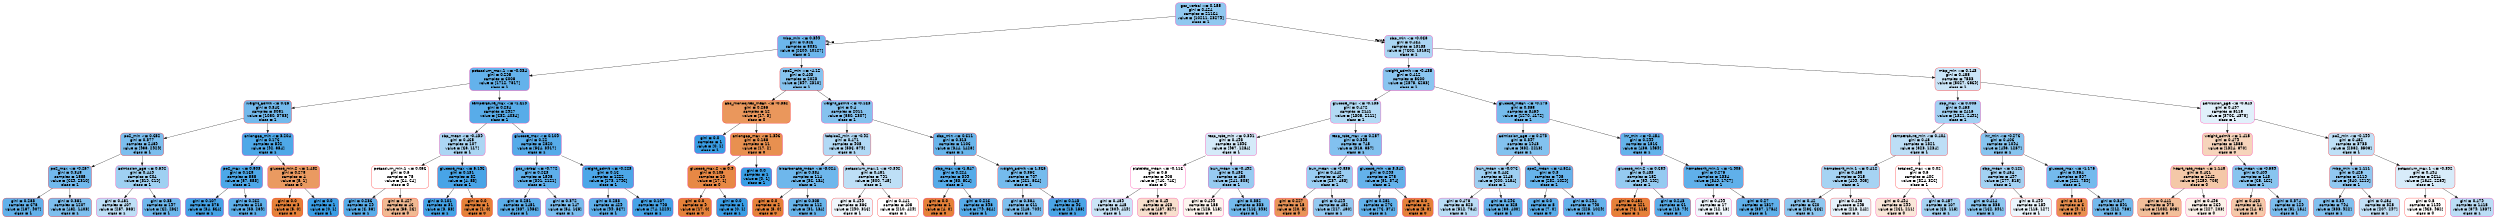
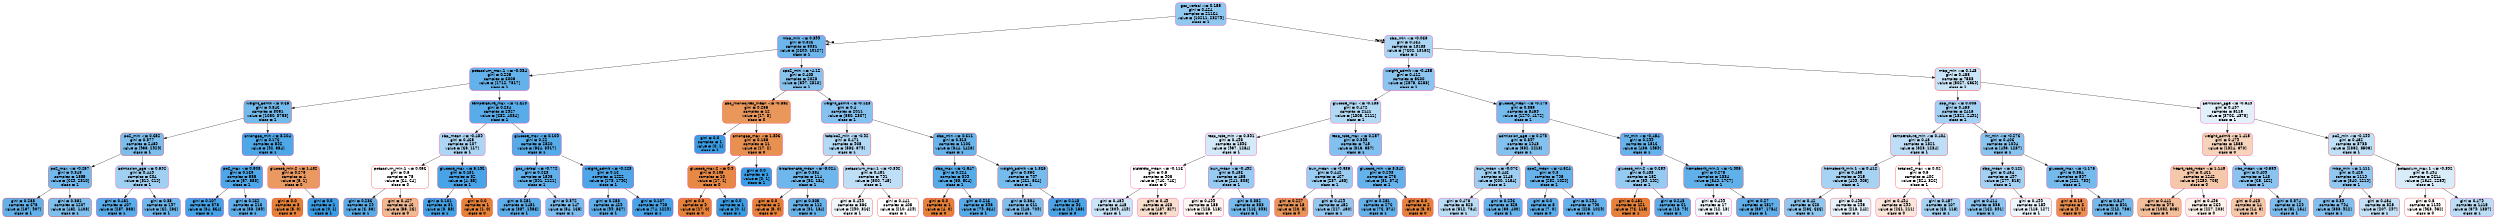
(117, 207) -> (117, 207)
(1067, 207) -> (1067, 207)
(1851, 207) -> (1851, 207)
